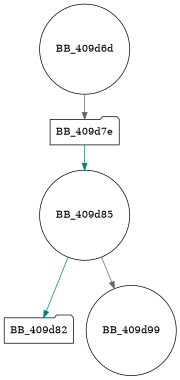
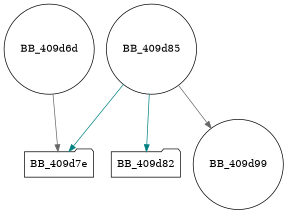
(85, 154) -> (99, 115)
